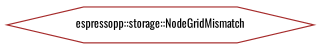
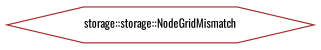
(160, 25) -> (160, 25)
